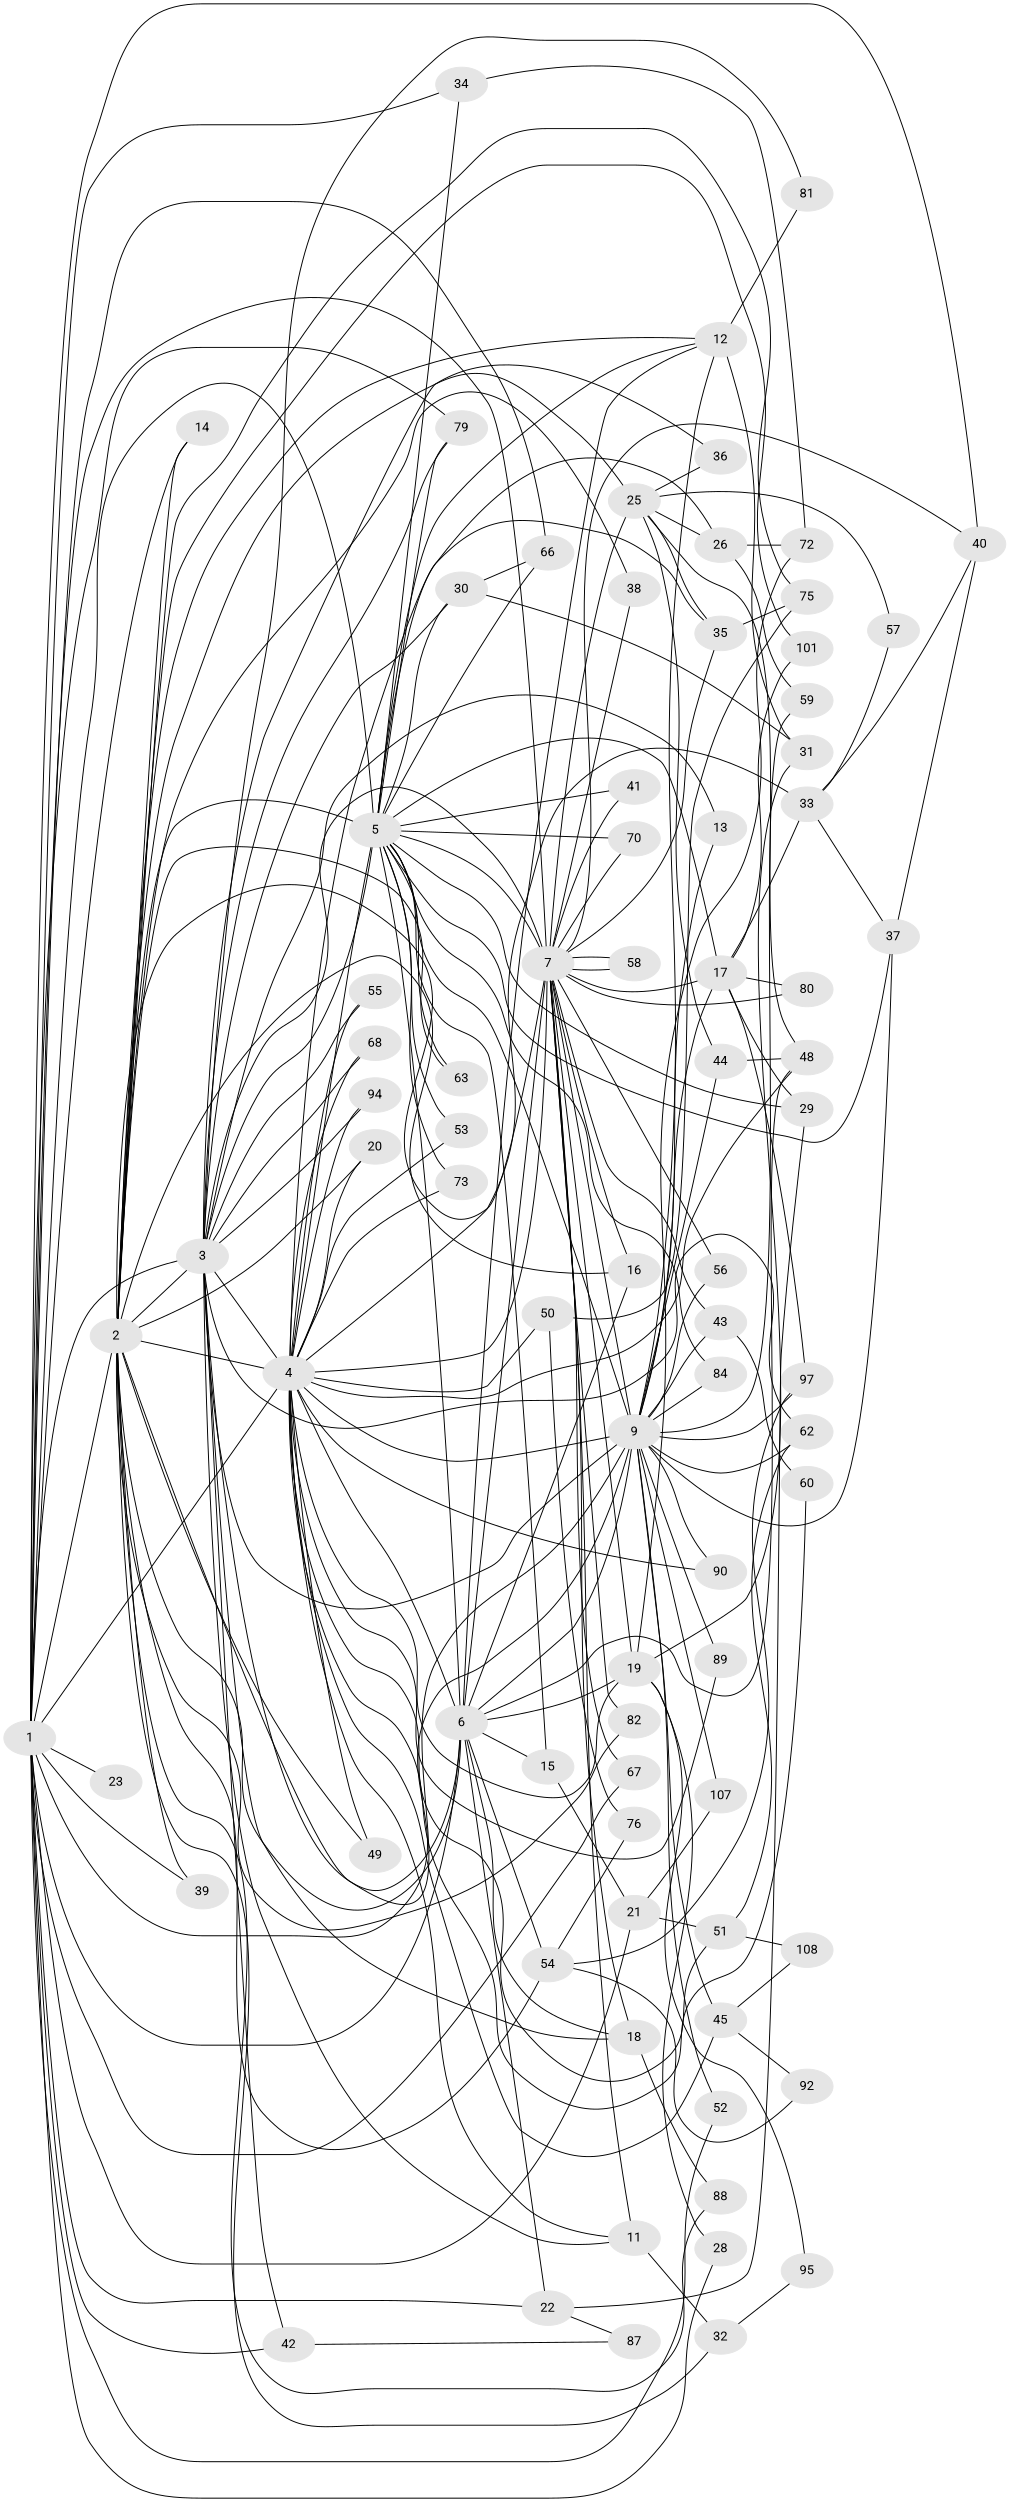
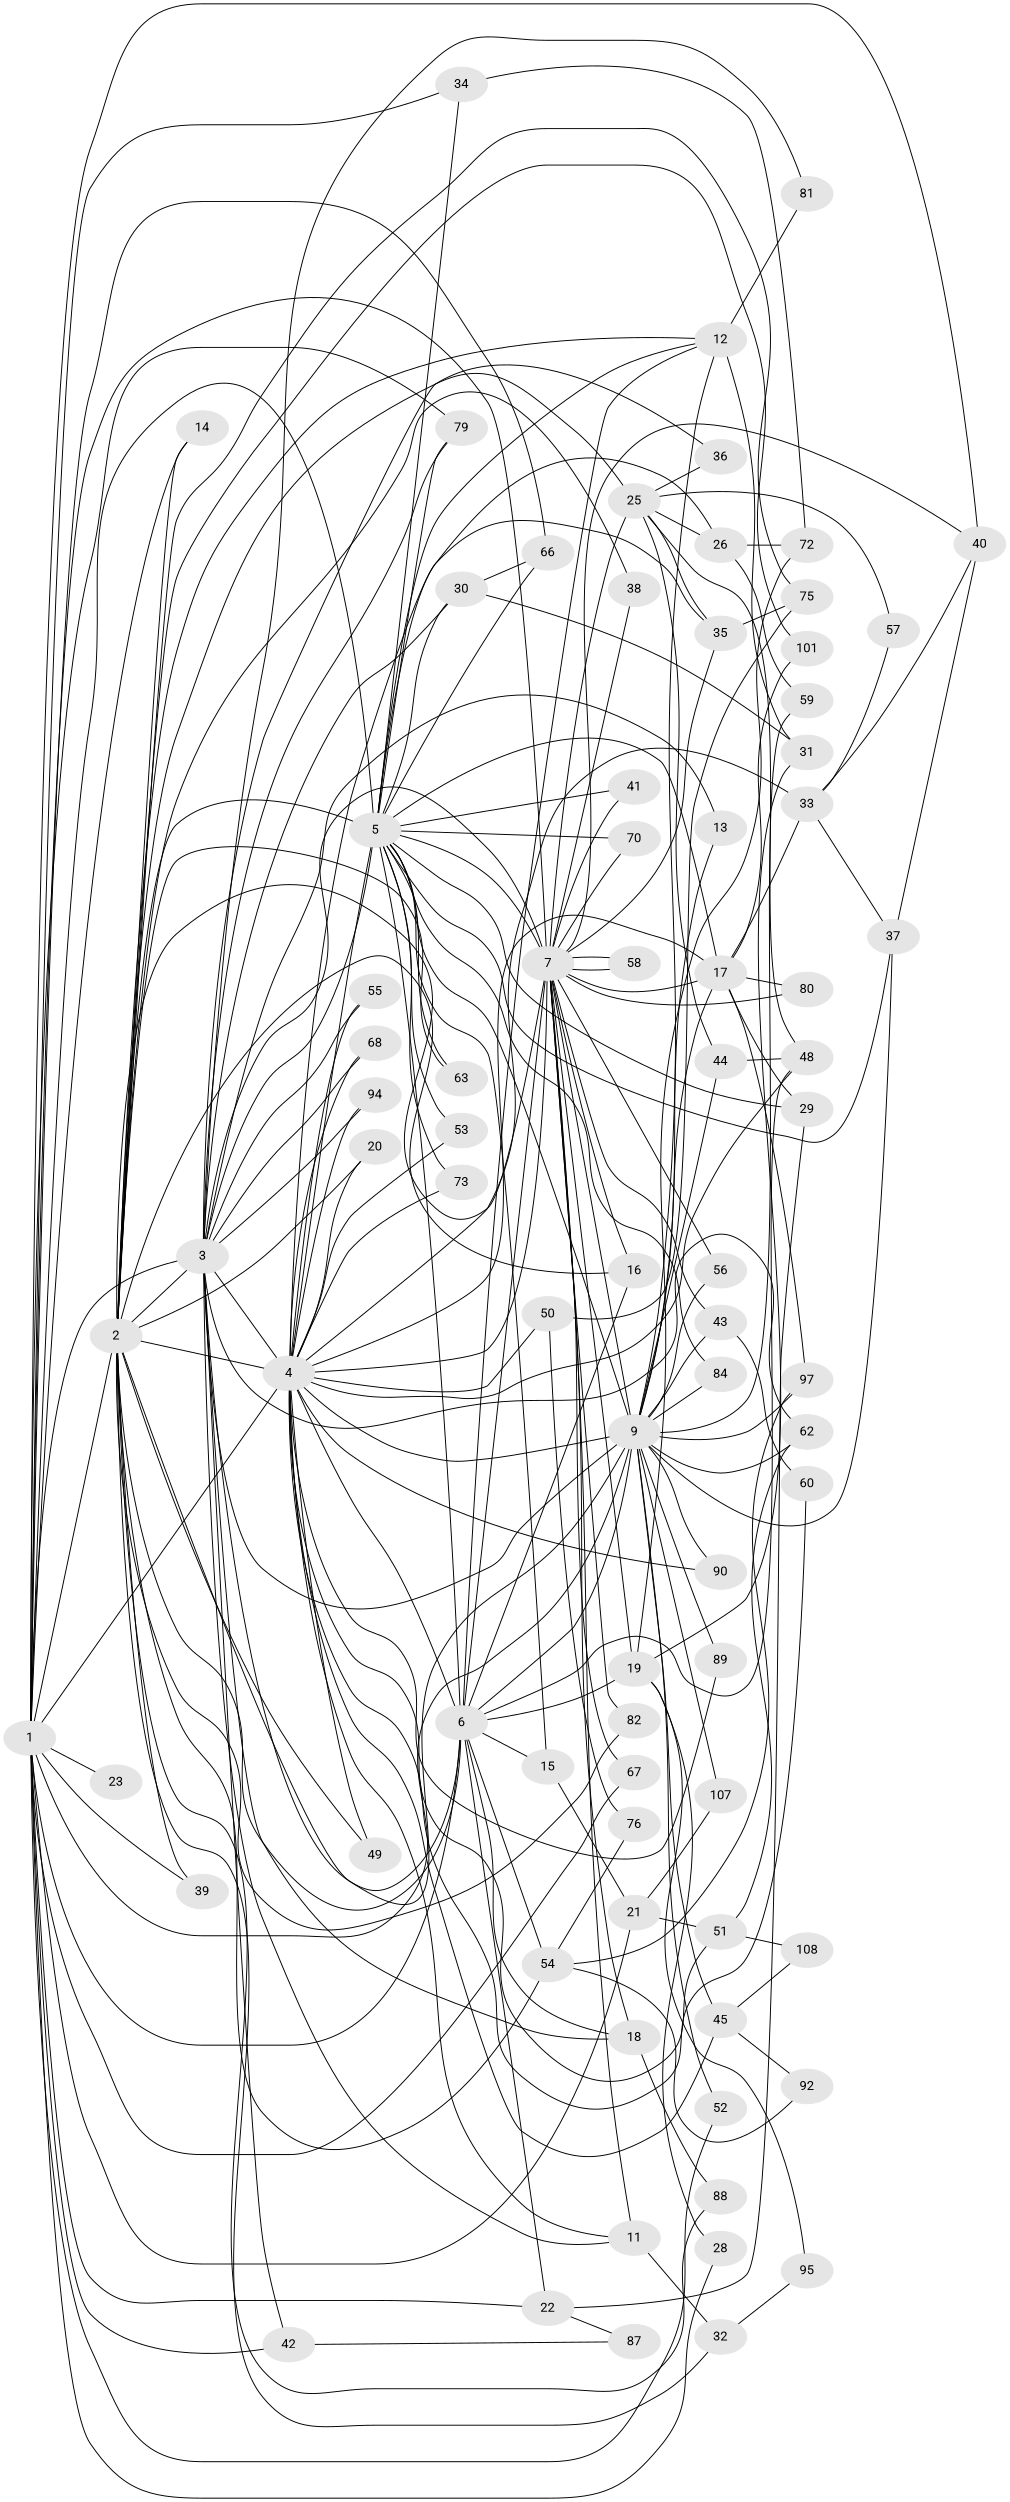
(417, 1671) -> (499, 1070)
